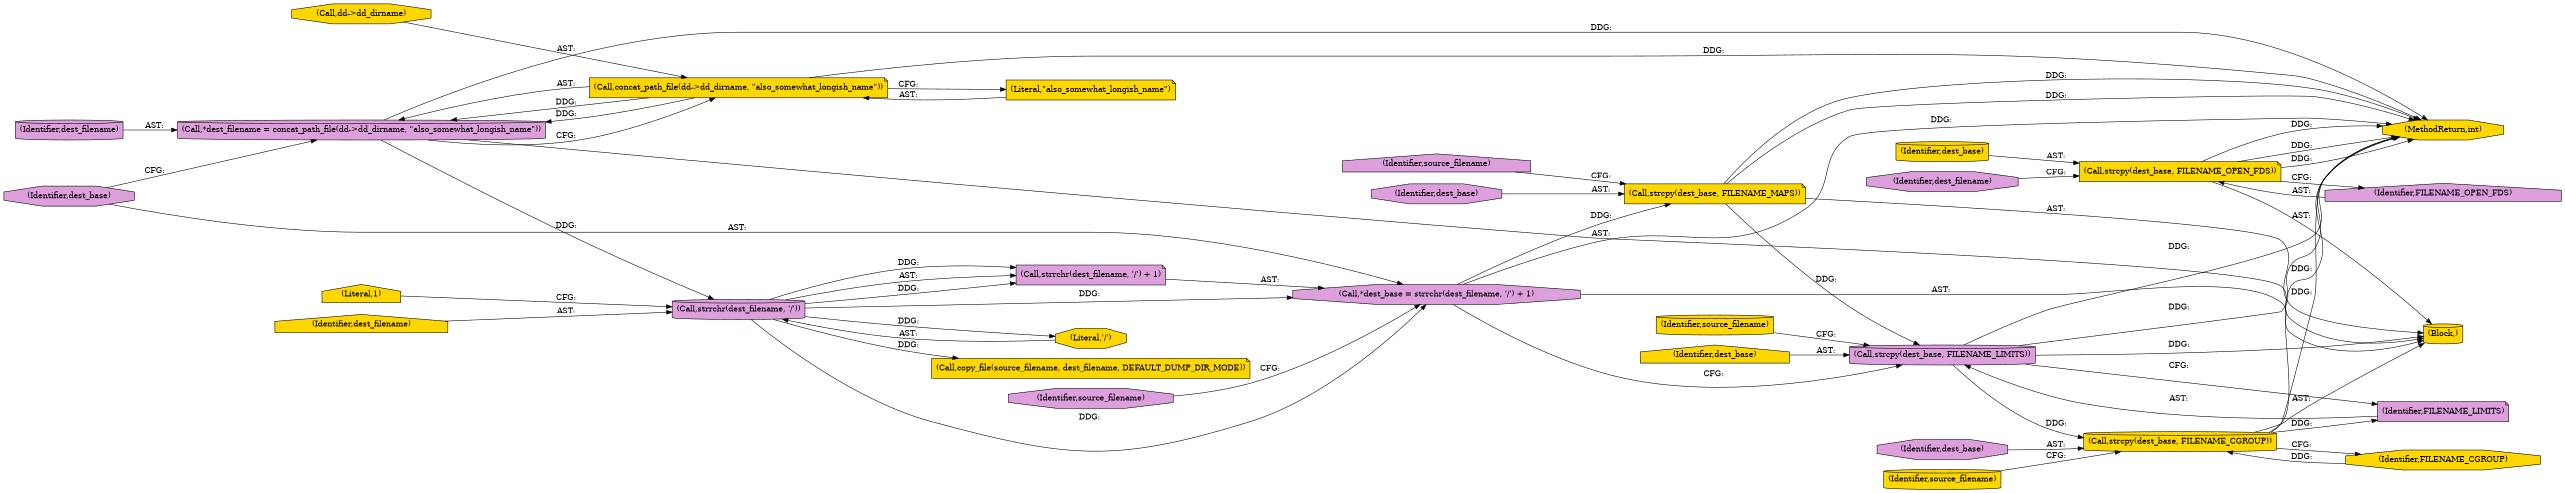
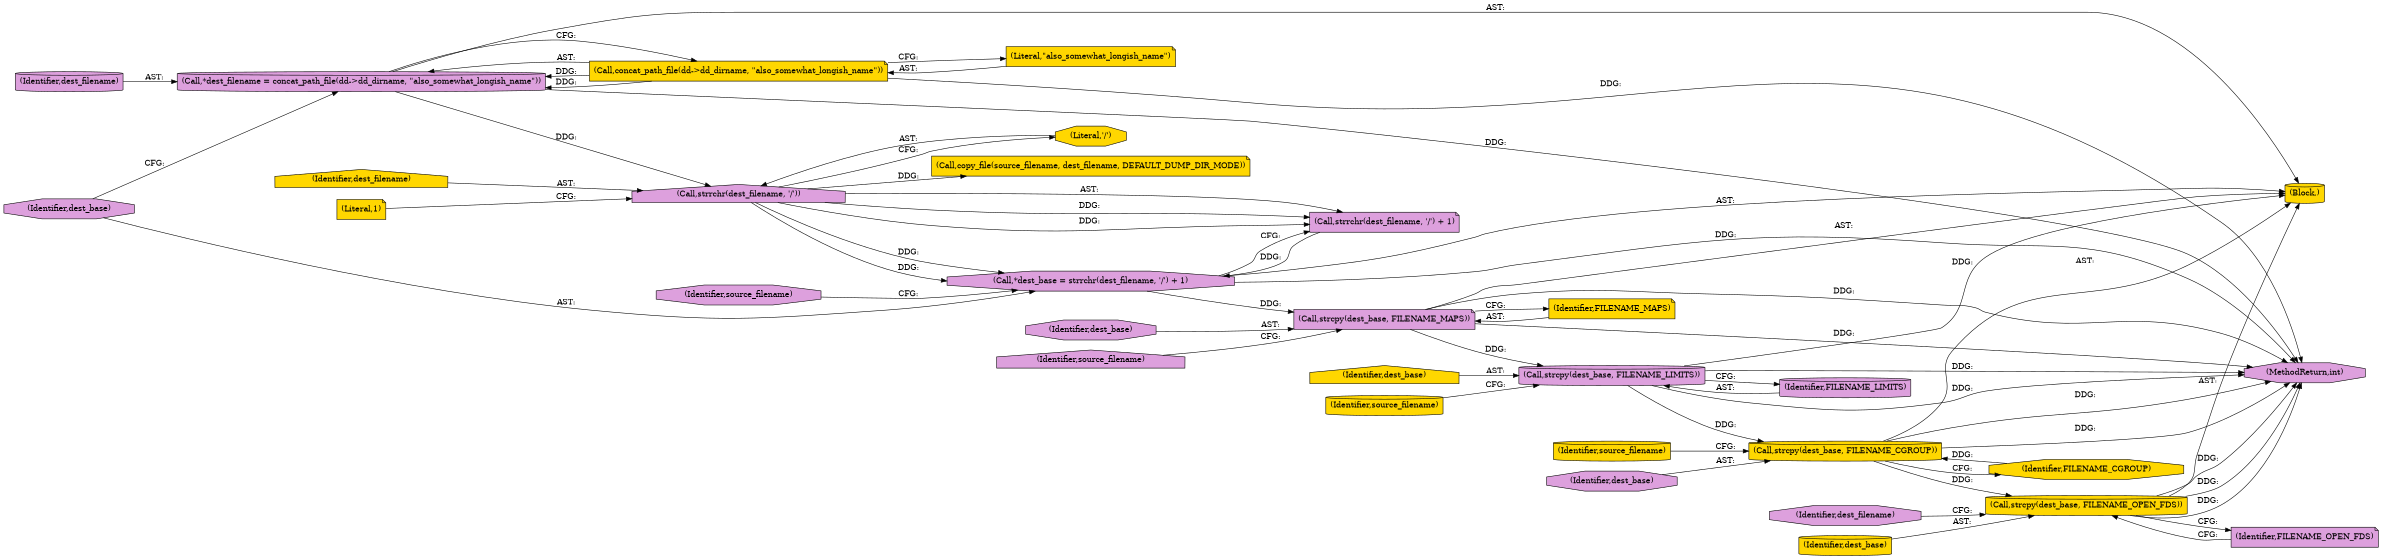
(361, 14) -> none
(2443, 130) -> (2305, 373)
(2180, 172) -> (2086, 506)
(2303, 191) -> (2209, 535)
(2443, 193) -> (2305, 537)
(1715, 194) -> (1384, 319)
(1271, 280) -> (1272, 258)
(361, 294) -> (361, 209)
(739, 309) -> (739, 194)
none -> (1612, 309)
(910, 321) -> (910, 150)
(1667, 385) -> (1259, 252)
(2443, 412) -> (1845, 388)
(2322, 427) -> (1939, 481)
